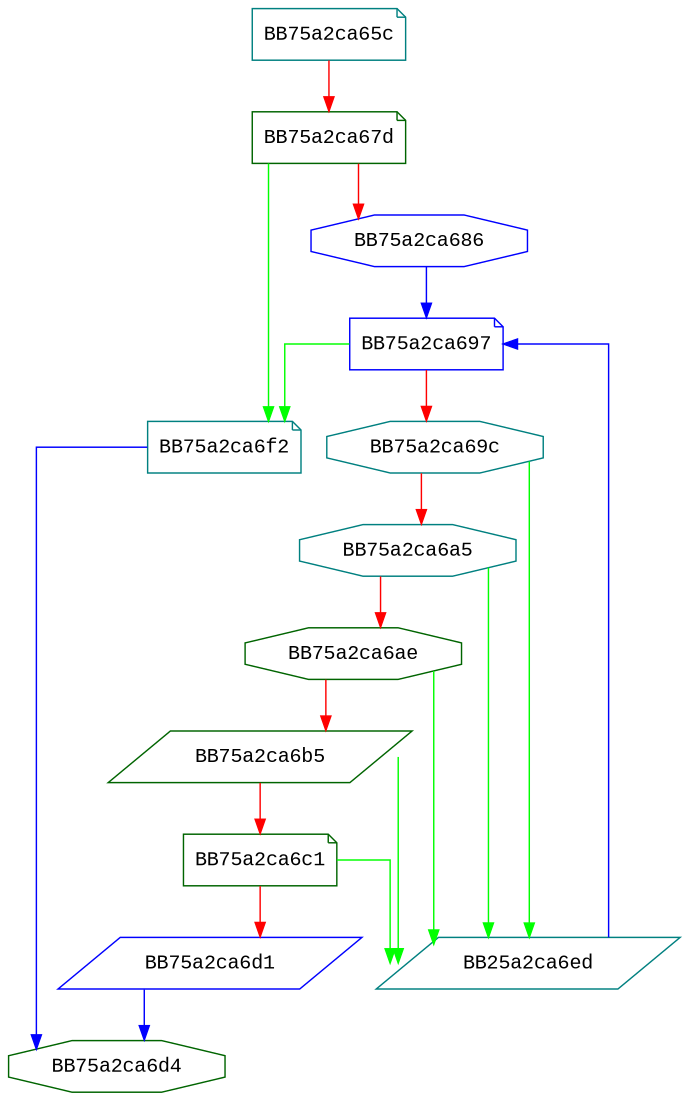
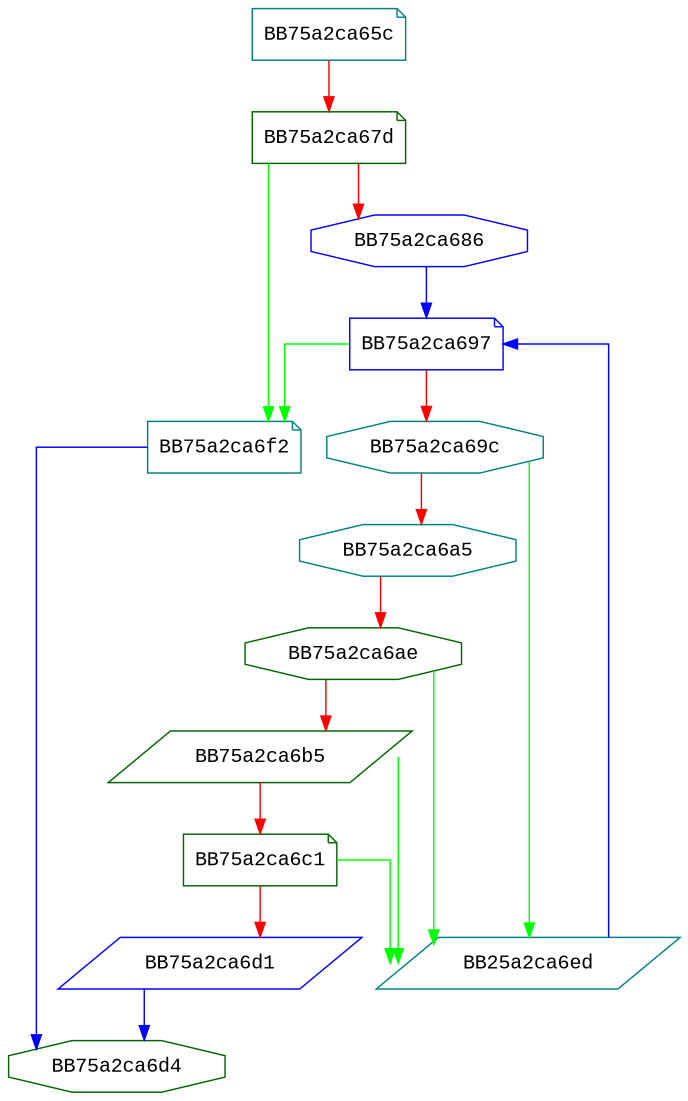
(488, 745) -> none
